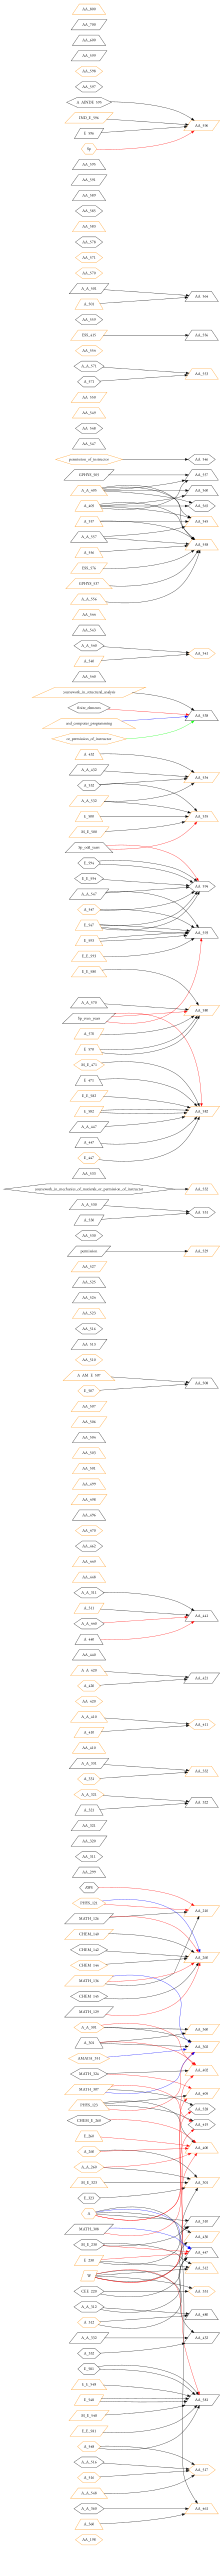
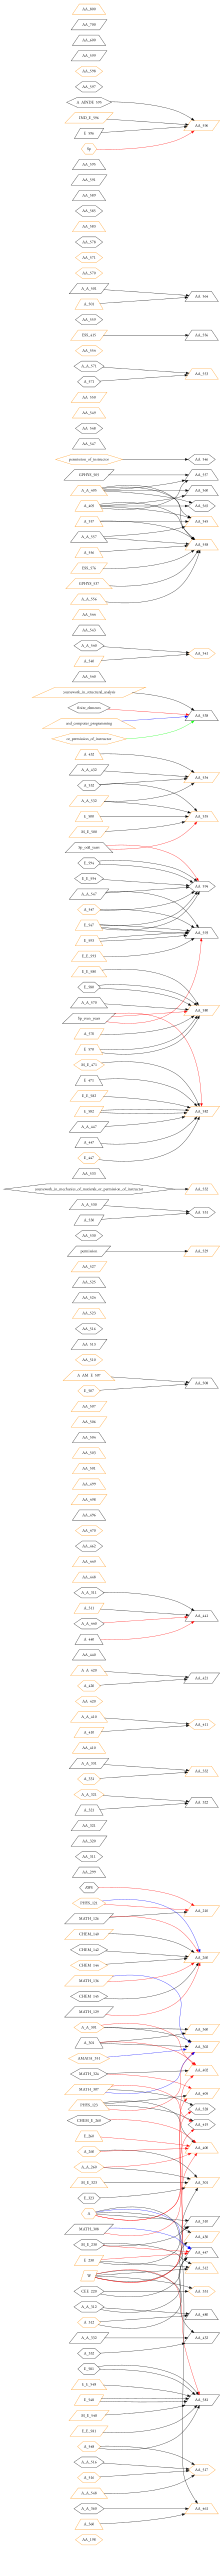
none -> (89, 987)
(166, 1978) -> none
